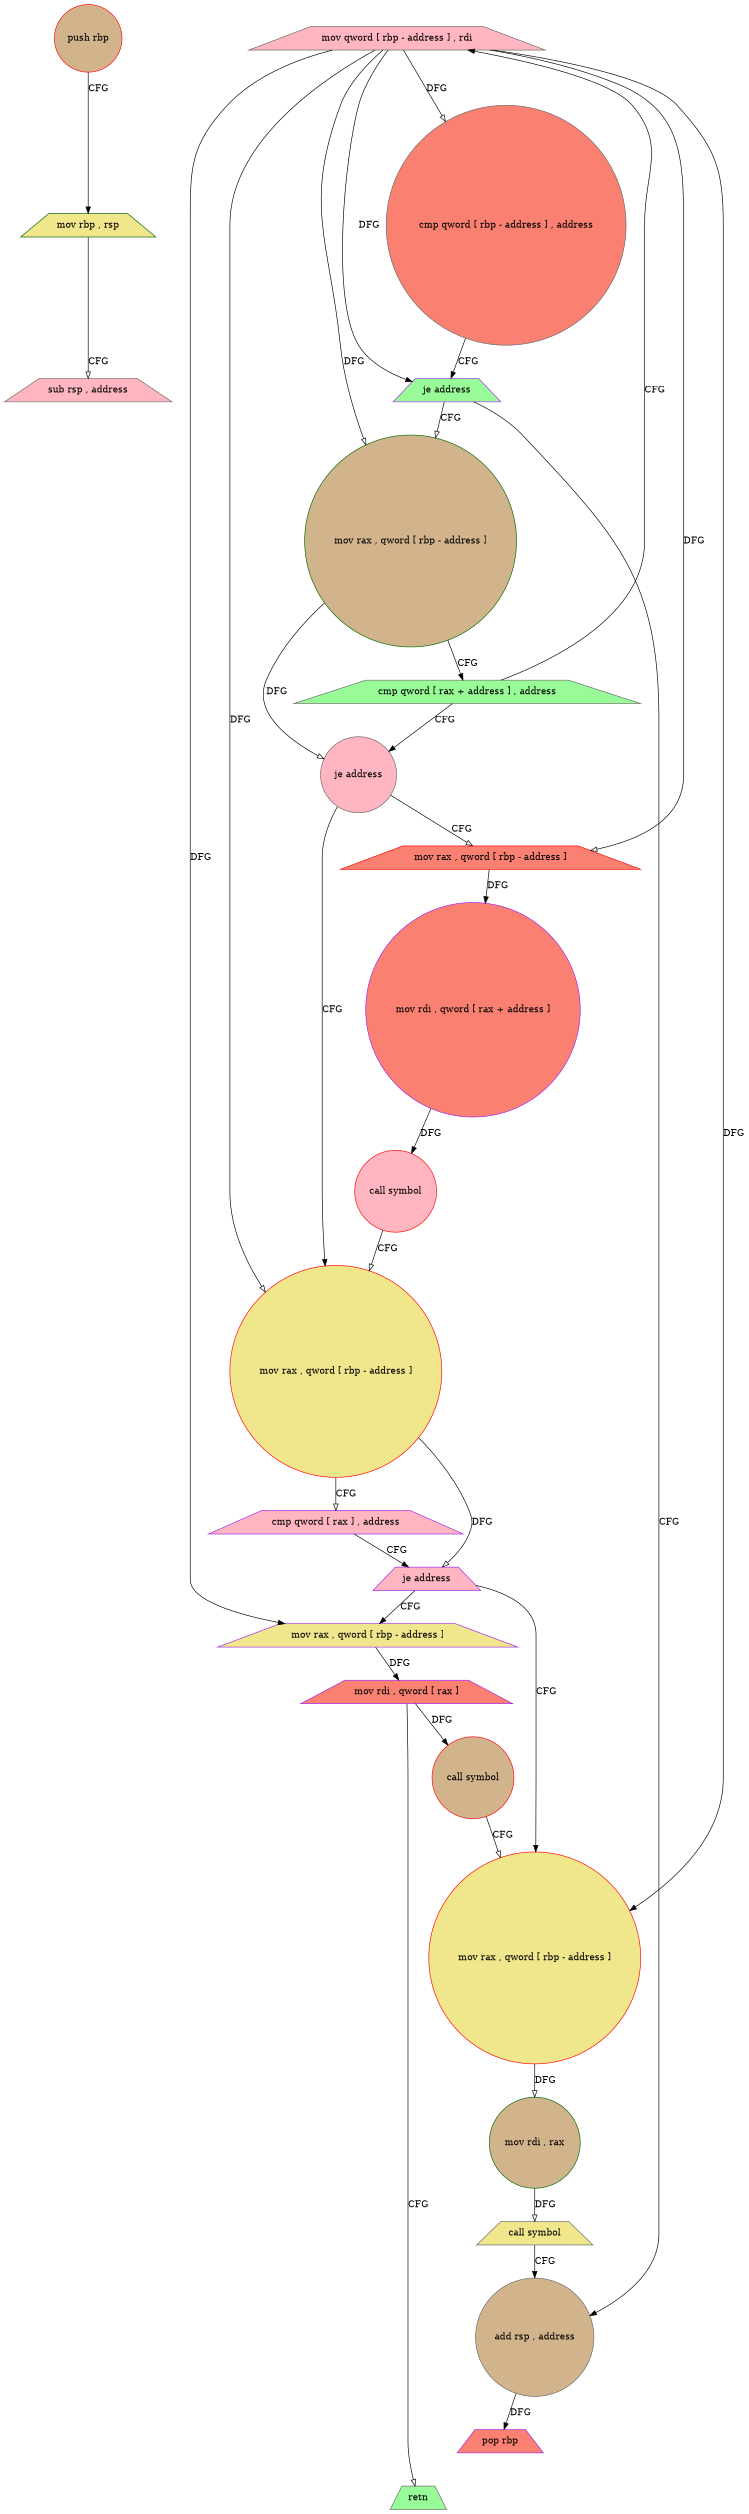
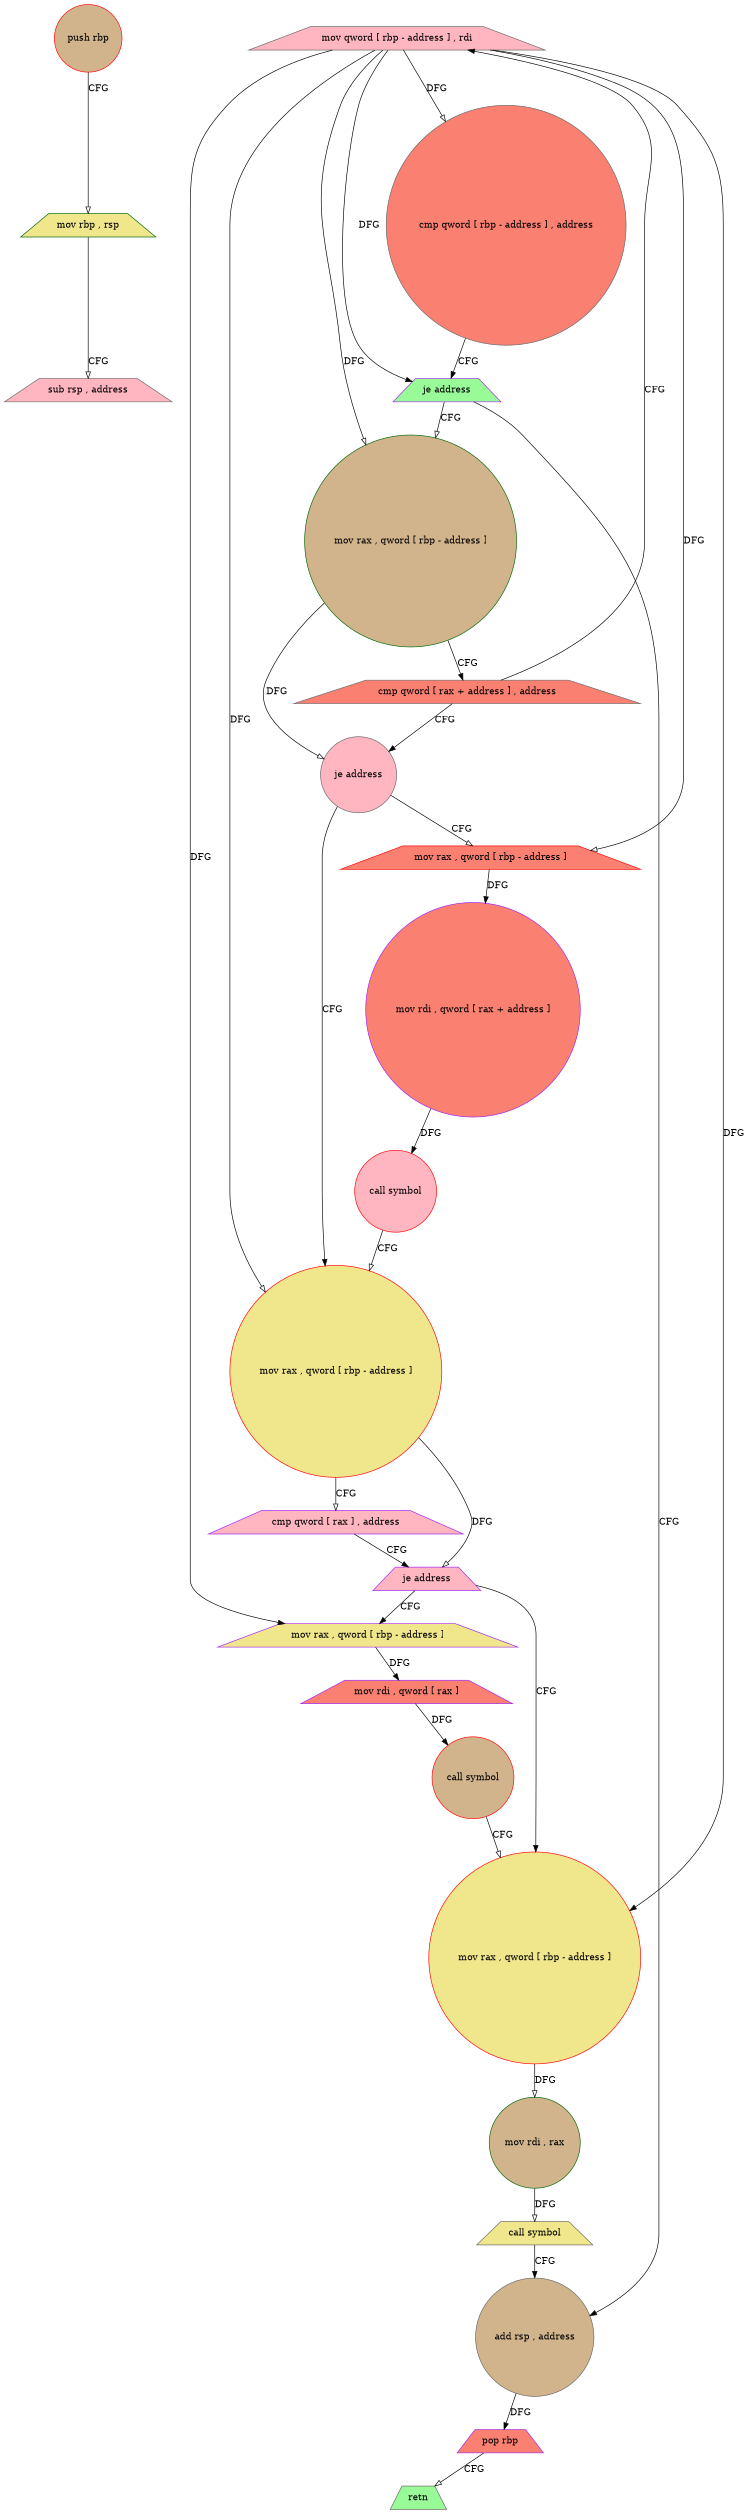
(88, 139) -> (88, 139)
(467, 692) -> (467, 692)
(408, 2092) -> (462, 2468)
